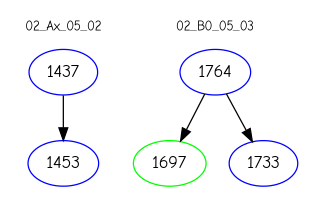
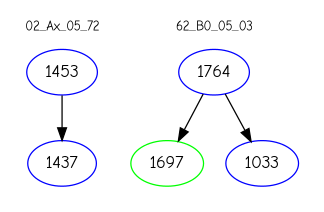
(64, 27) -> (63, 27)
(215, 27) -> (215, 27)
(63, 112) -> (62, 112)
(263, 163) -> (262, 163)
